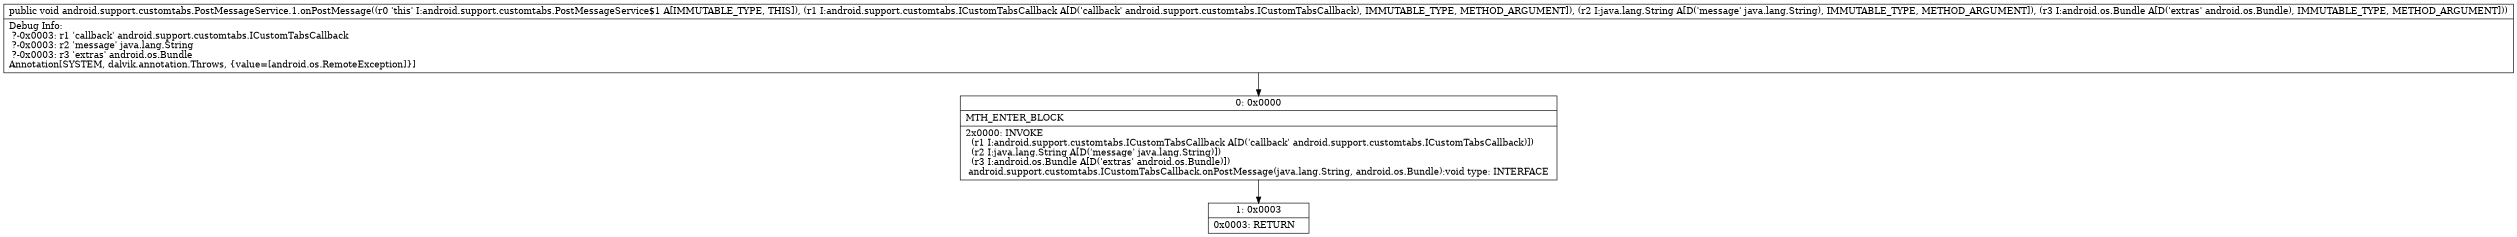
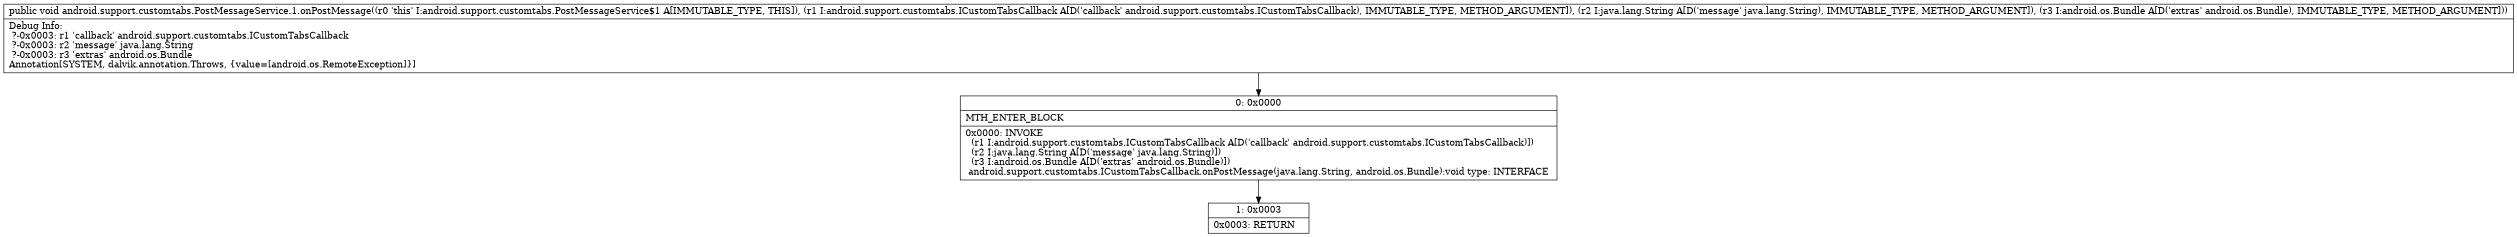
(1007, 133) -> (1007, 133)
